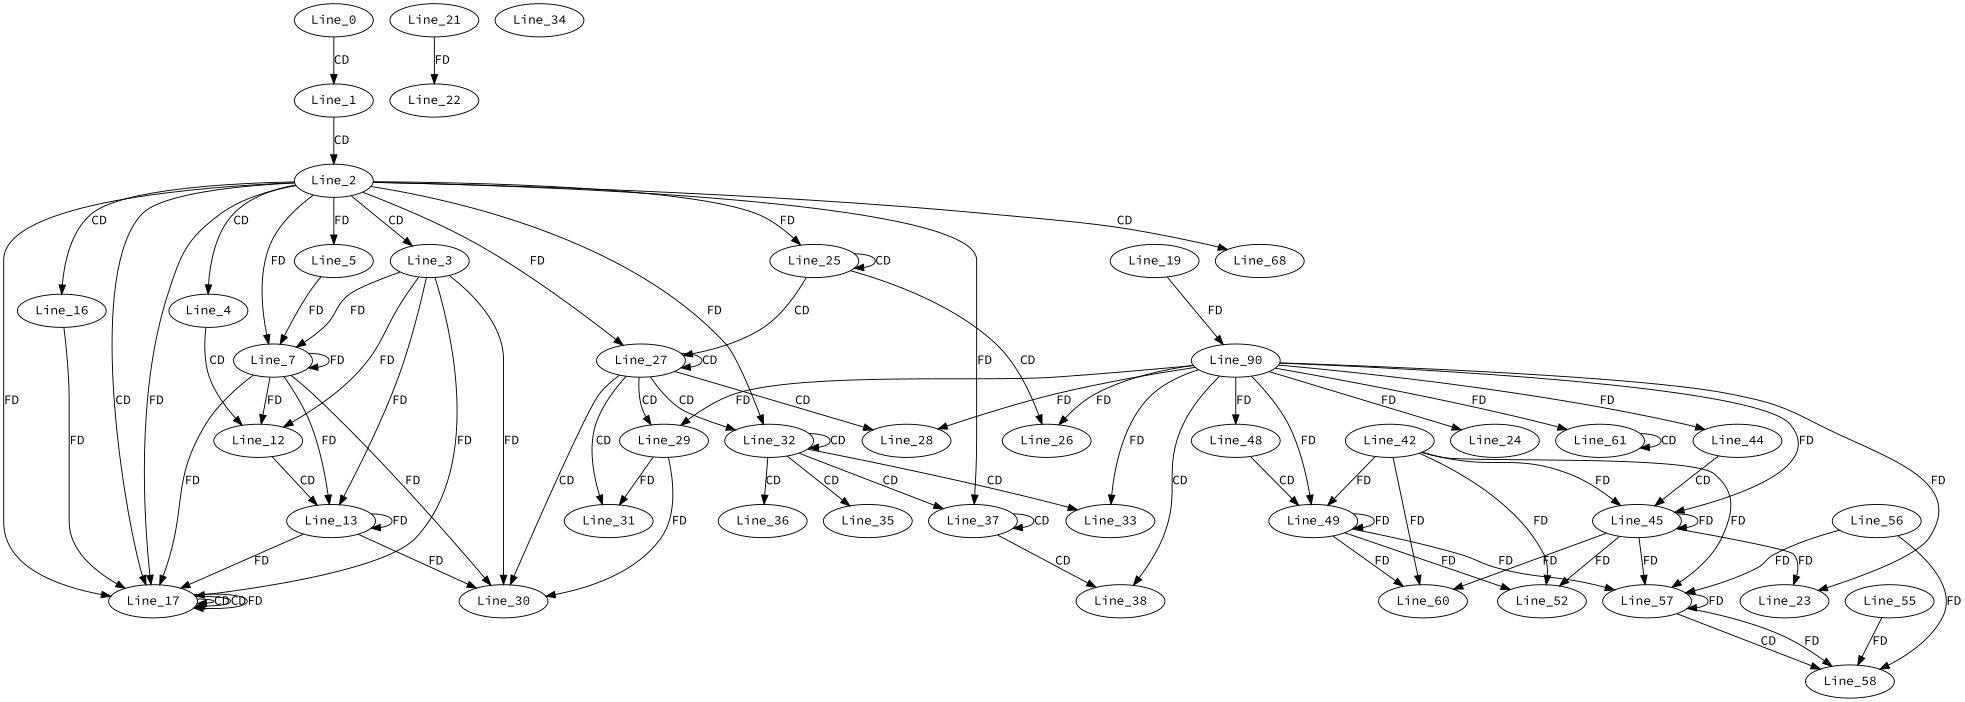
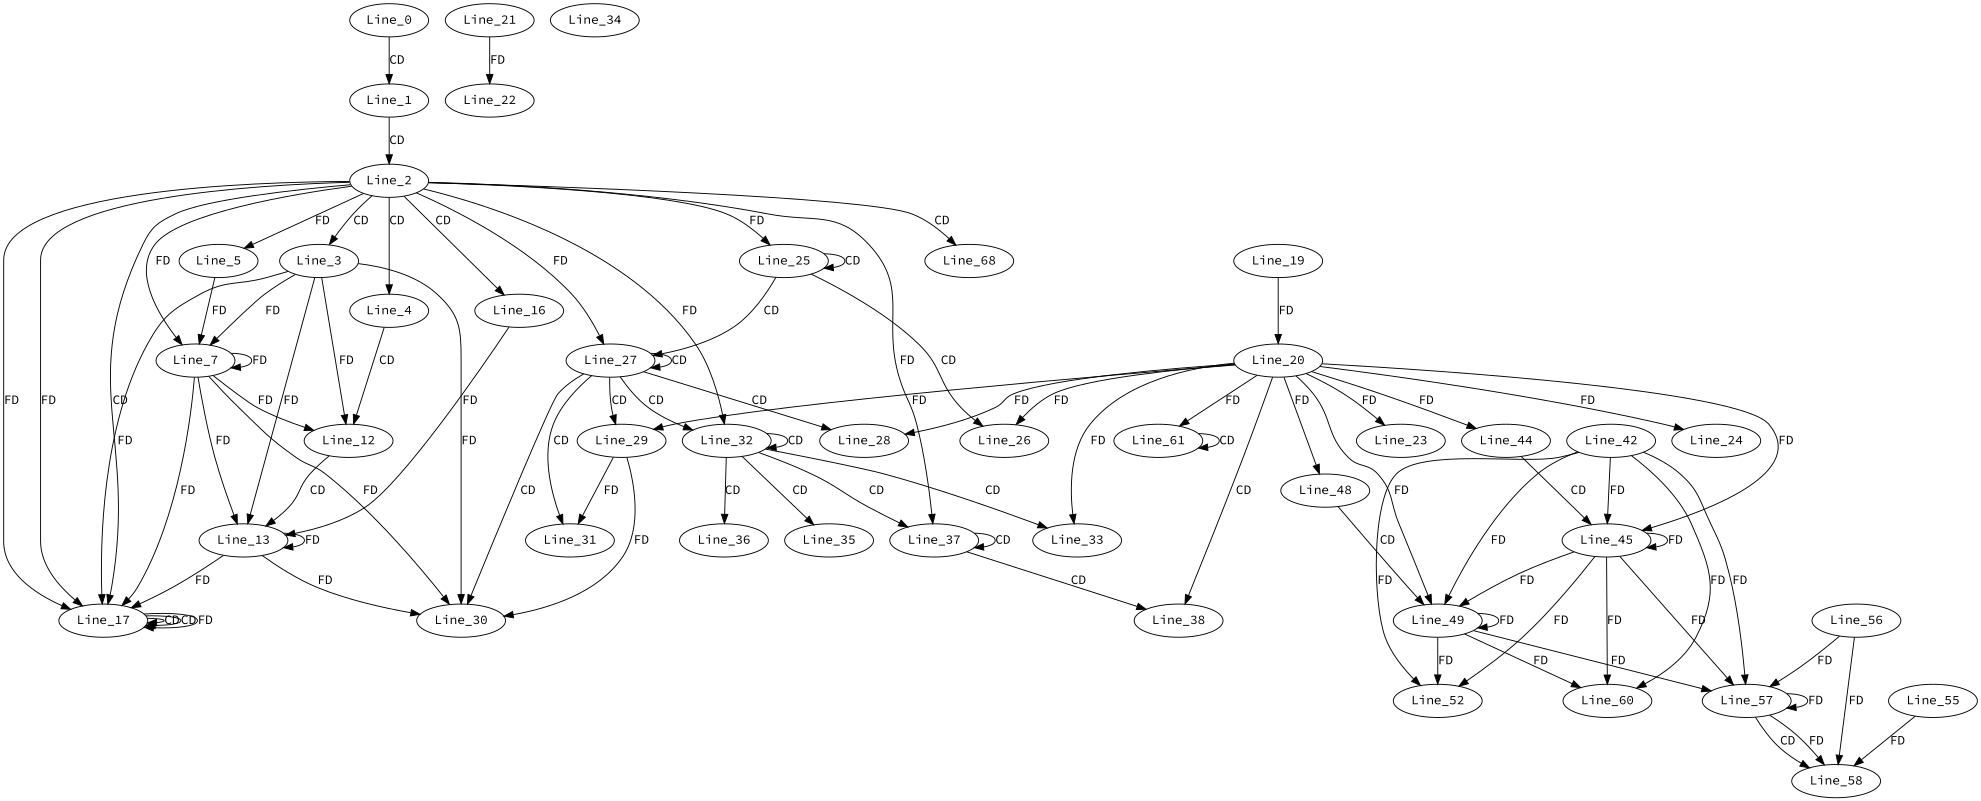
(1236, 361) -> (1278, 361)
(69, 466) -> (419, 451)
(1747, 542) -> (1519, 573)
